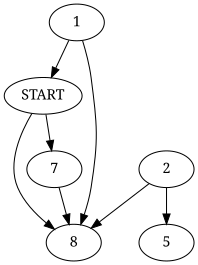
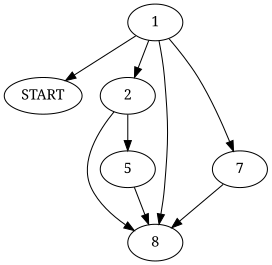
none -> (143, 54)
(48, 128) -> (204, 87)
(14, 172) -> (140, 201)
